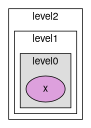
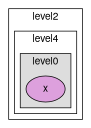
(46, 39) -> (46, 39)
